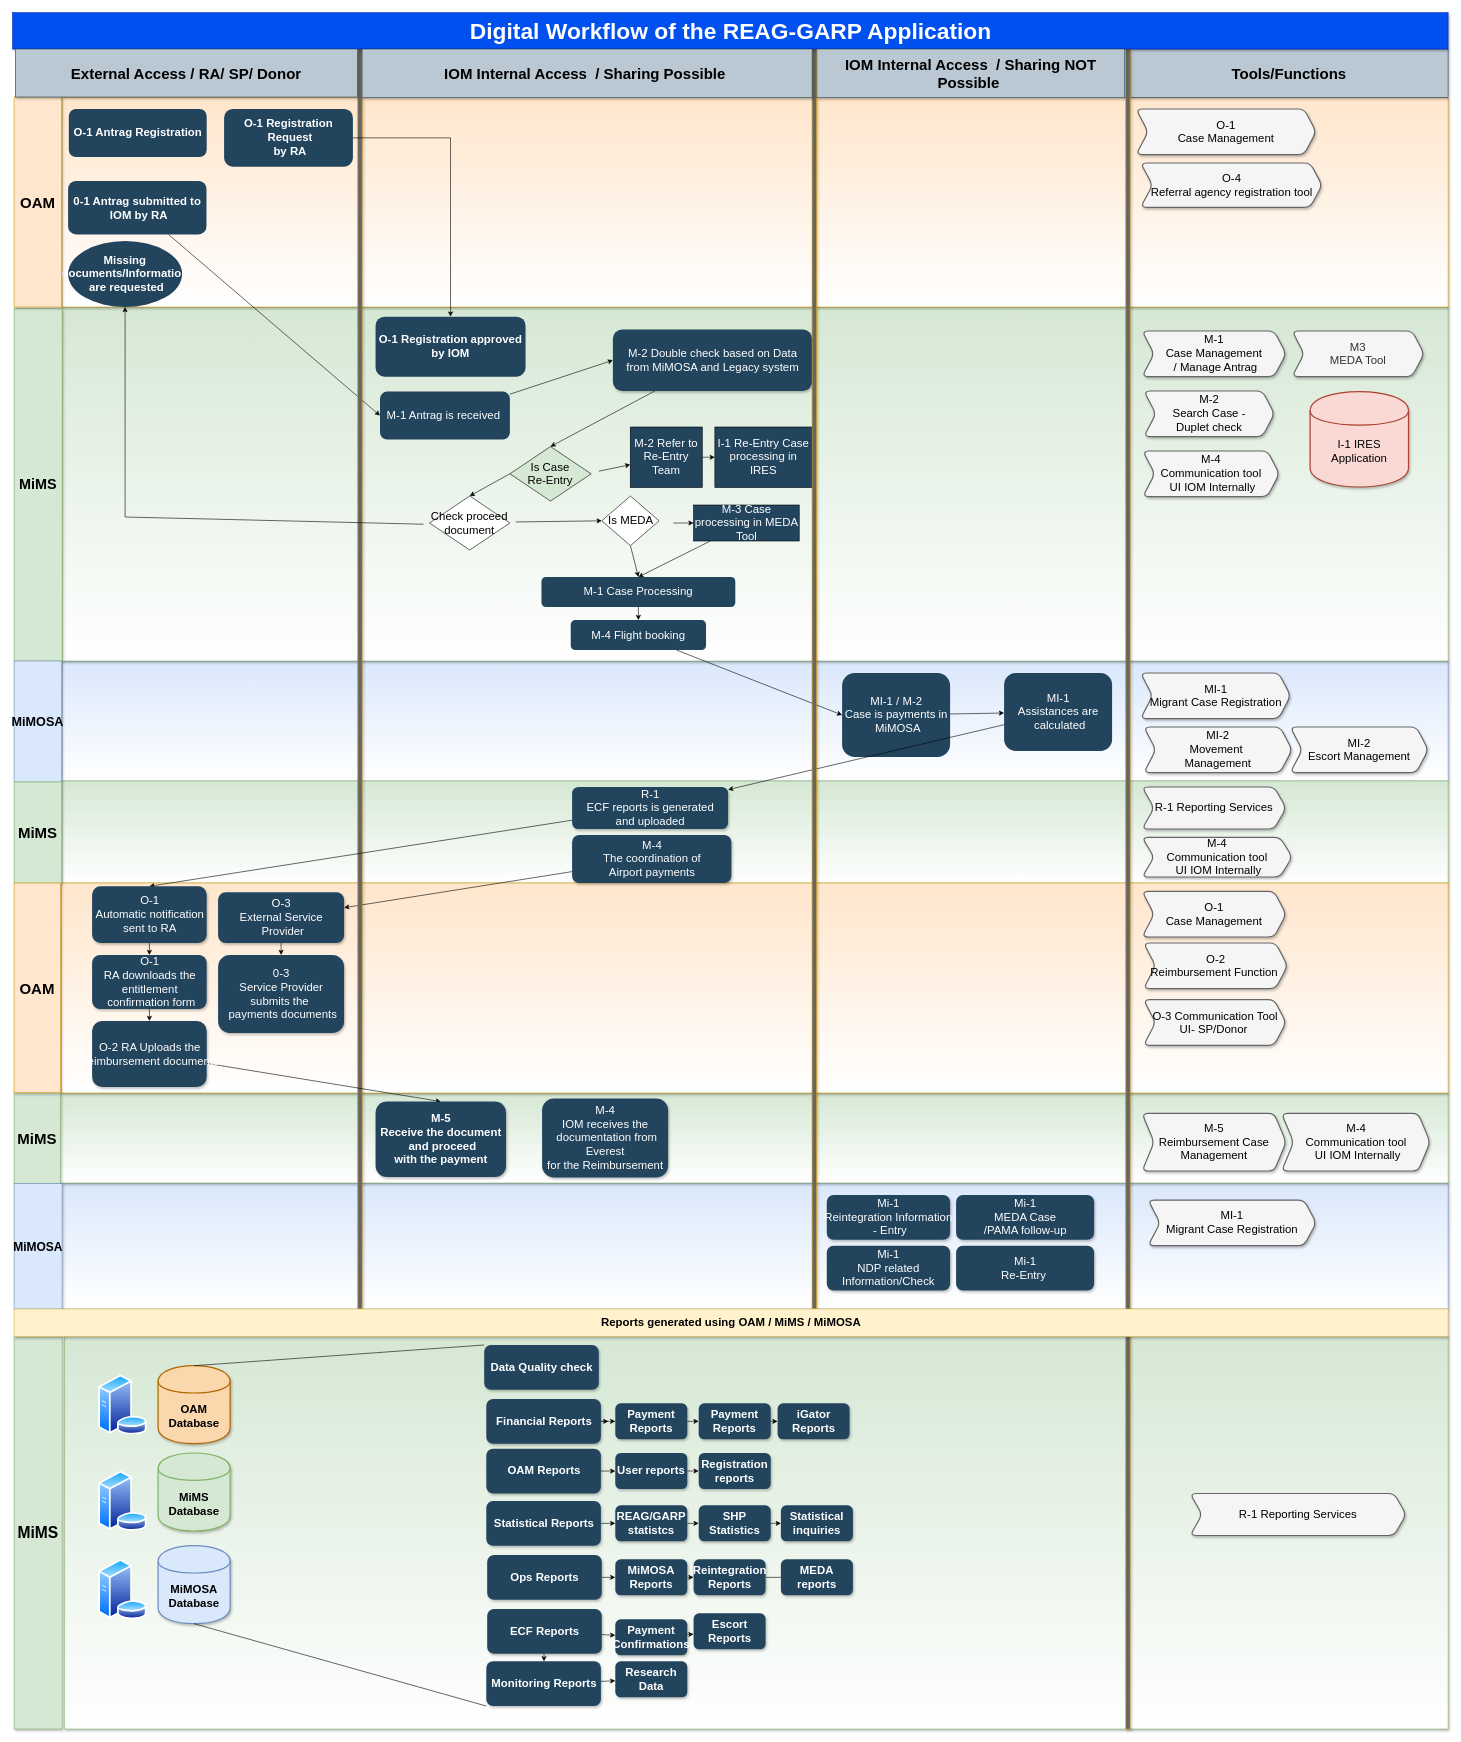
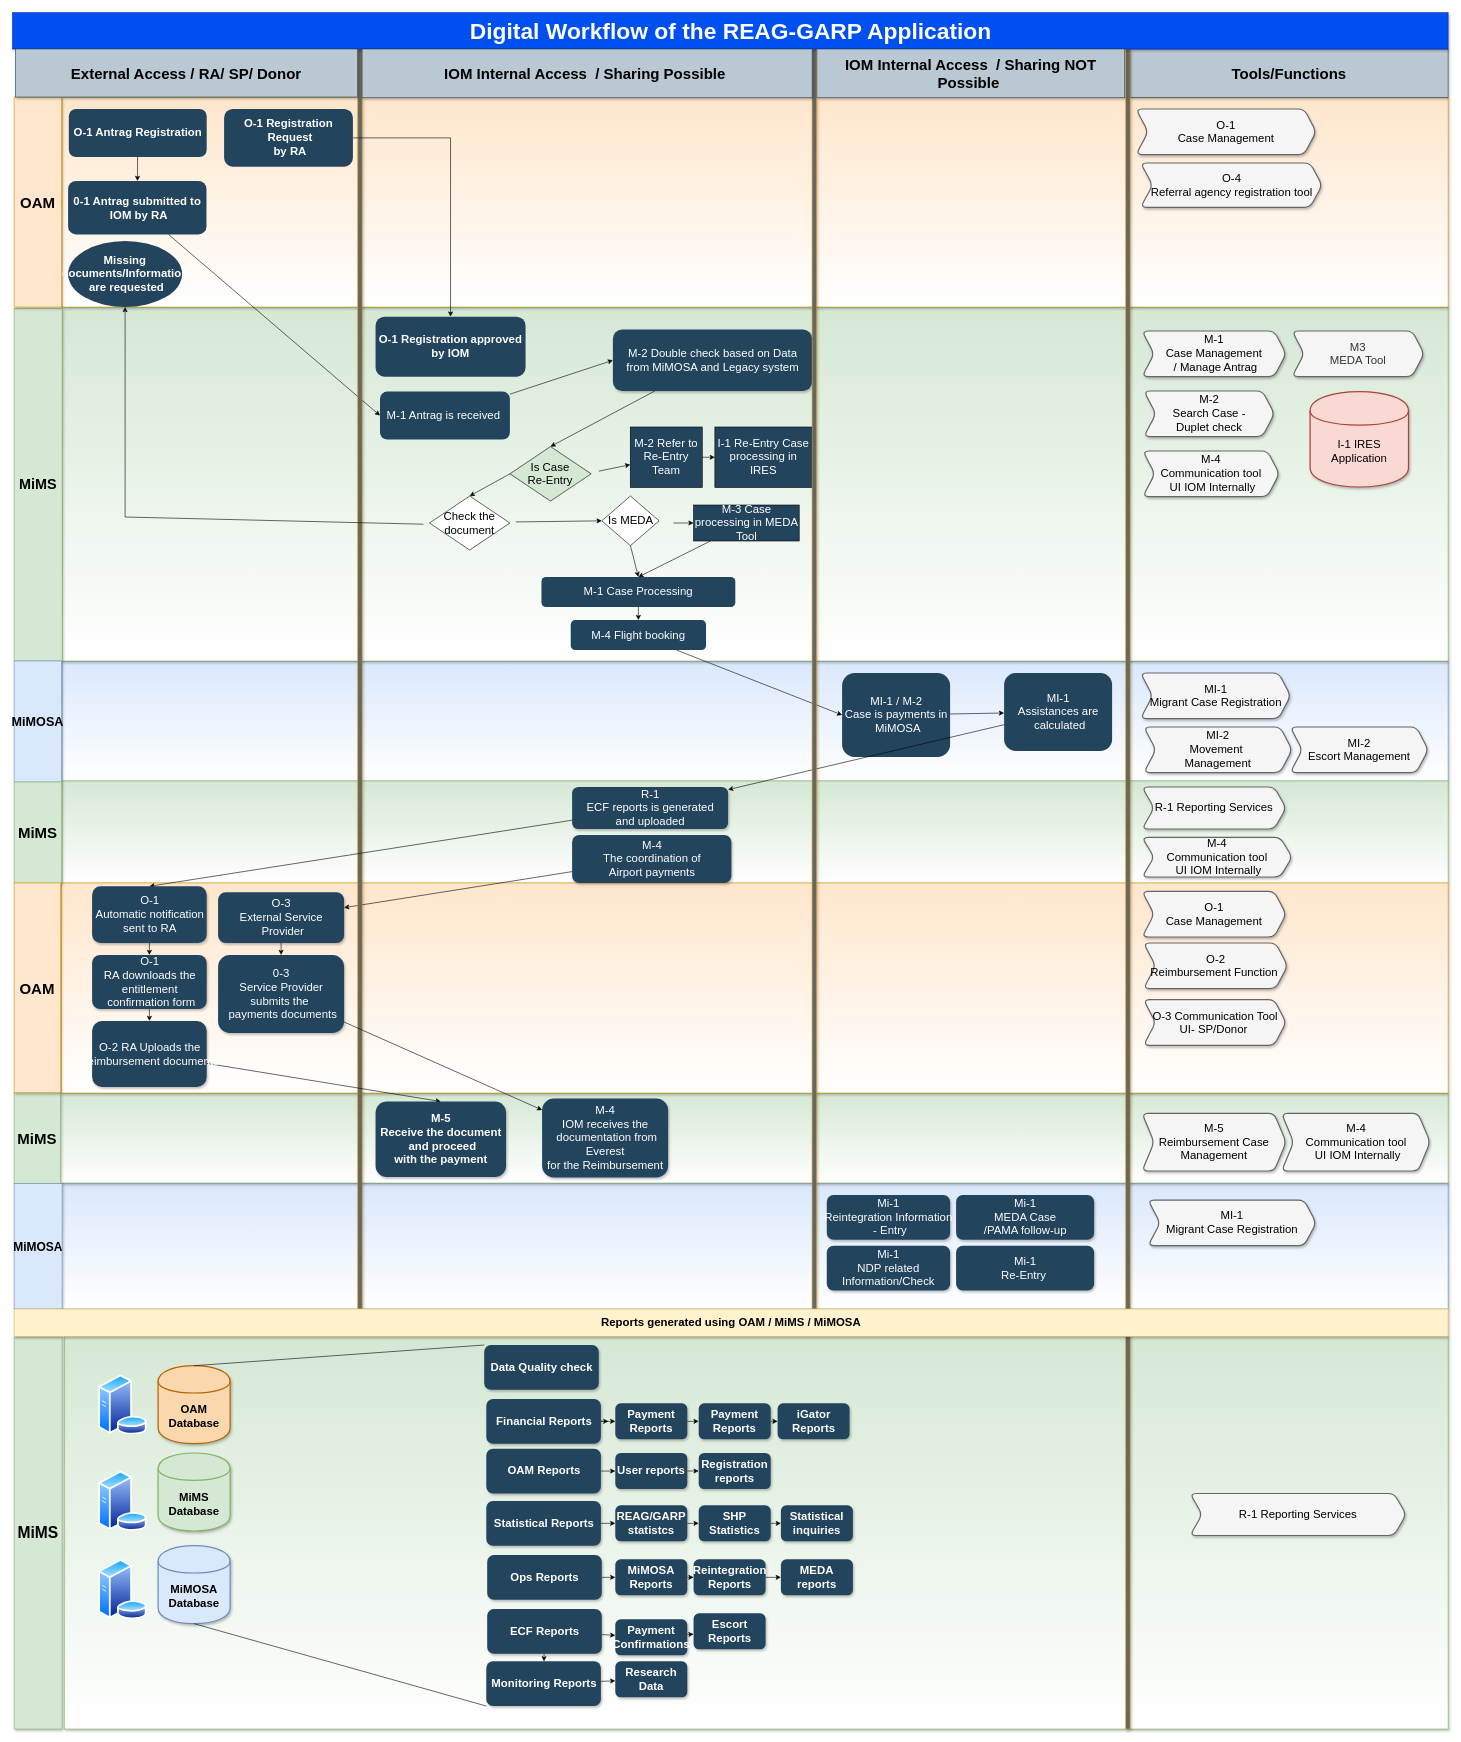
none -> (138, 167)
(470, 523) -> (470, 523)
none -> (441, 1065)
(777, 1577) -> (775, 1577)
